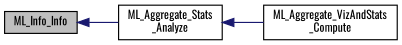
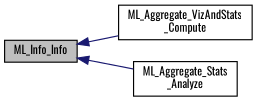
(249, 22) -> (103, 39)
